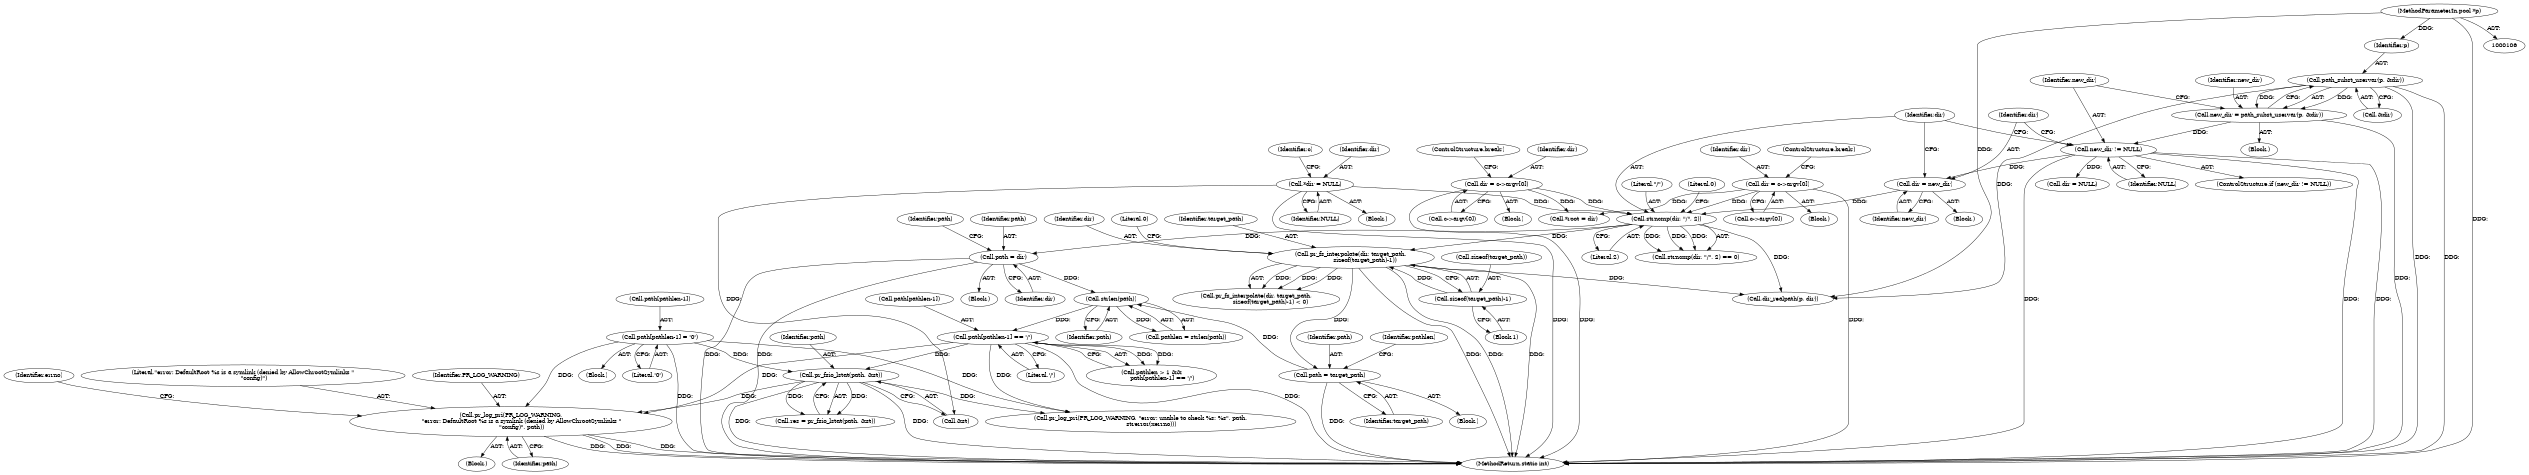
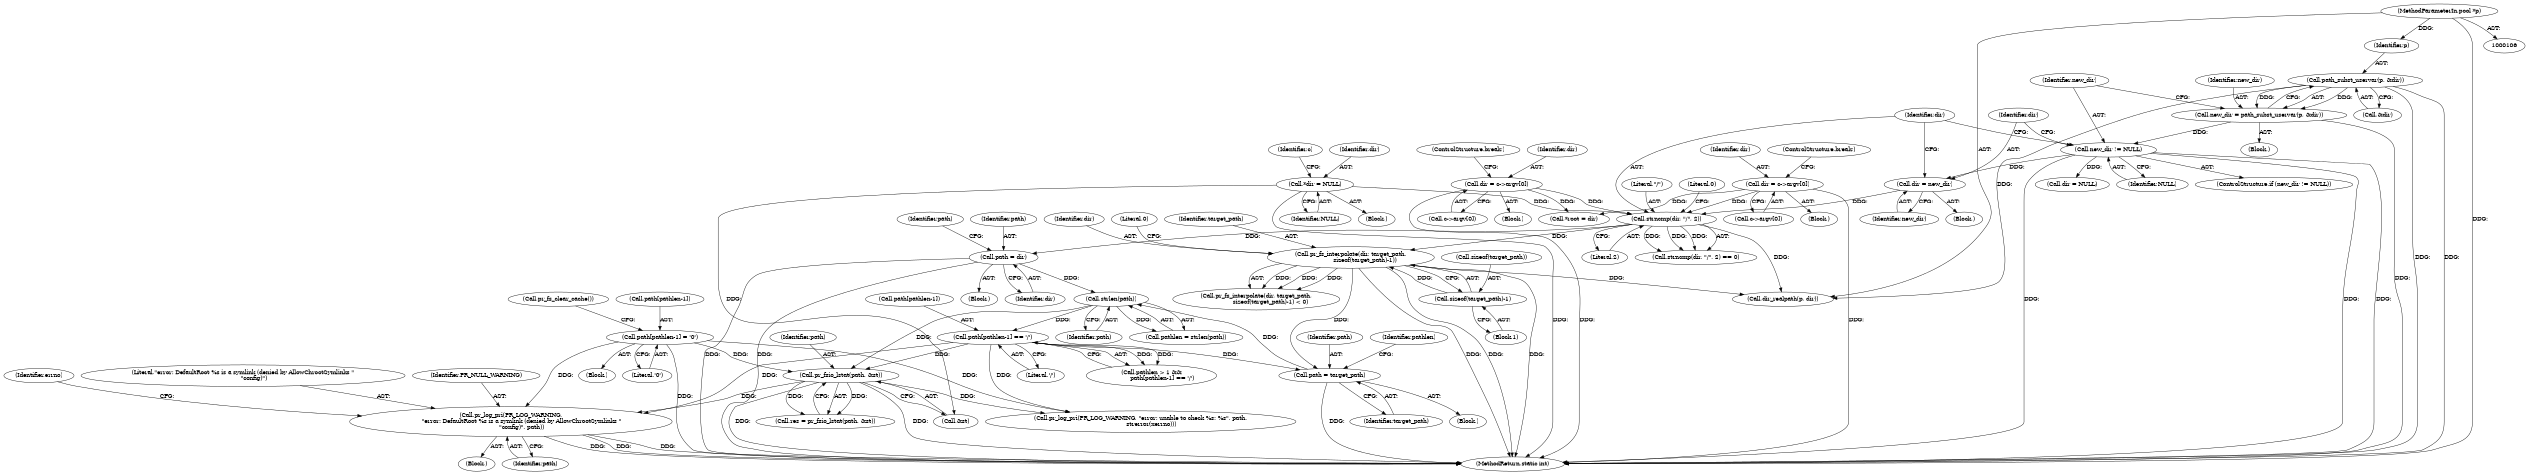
(1986, 150) -> (1986, 150)
none -> (558, 299)
none -> (967, 313)
(476, 376) -> (476, 376)
(1243, 389) -> (1164, 351)
